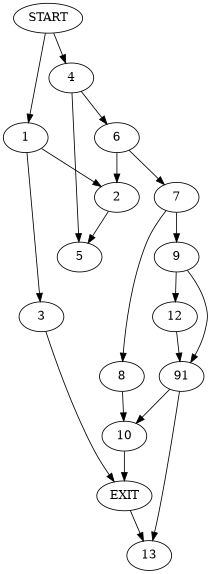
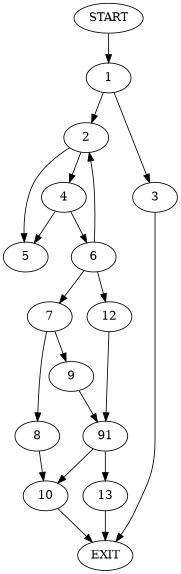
(58, 44) -> (77, 163)
(176, 283) -> (100, 283)
(135, 522) -> (105, 522)
